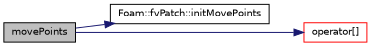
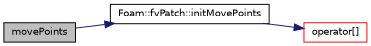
(185, 32) -> (279, 25)
